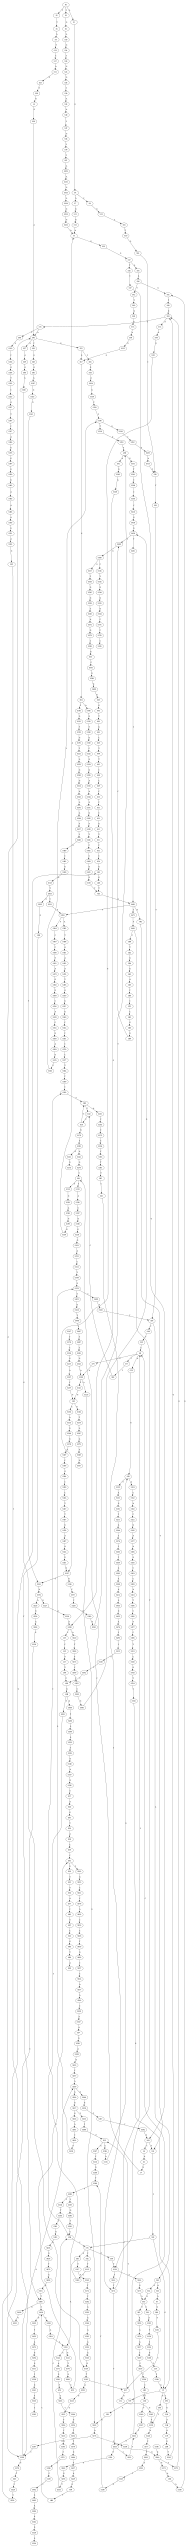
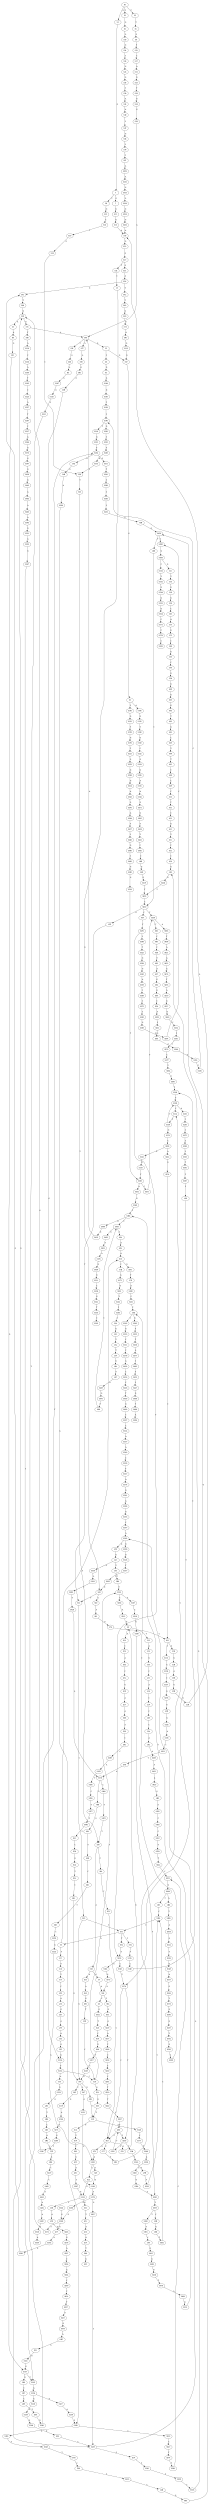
none -> (140, 1174)
none -> (85, 2124)
